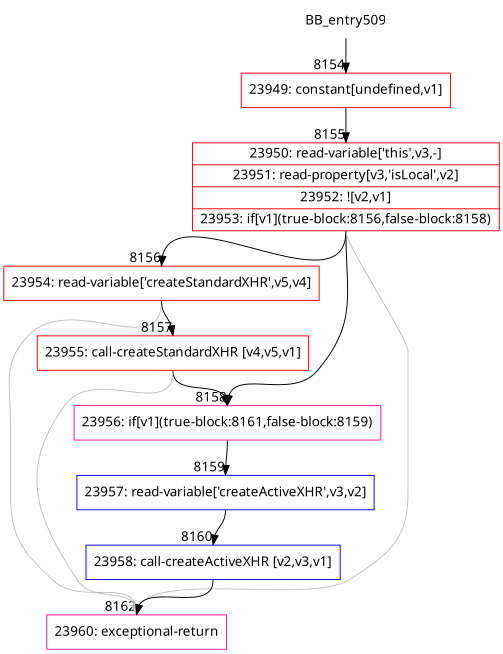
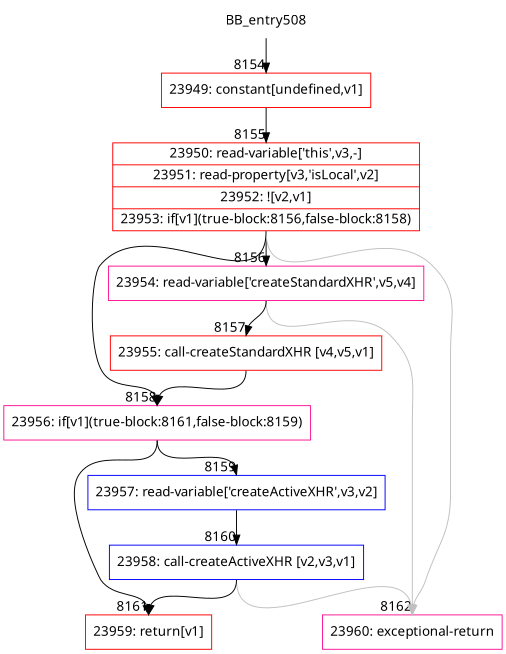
(346, 21) -> (266, 21)
(161, 283) -> (266, 283)
(39, 463) -> none
(180, 597) -> (320, 598)
none -> (149, 632)
